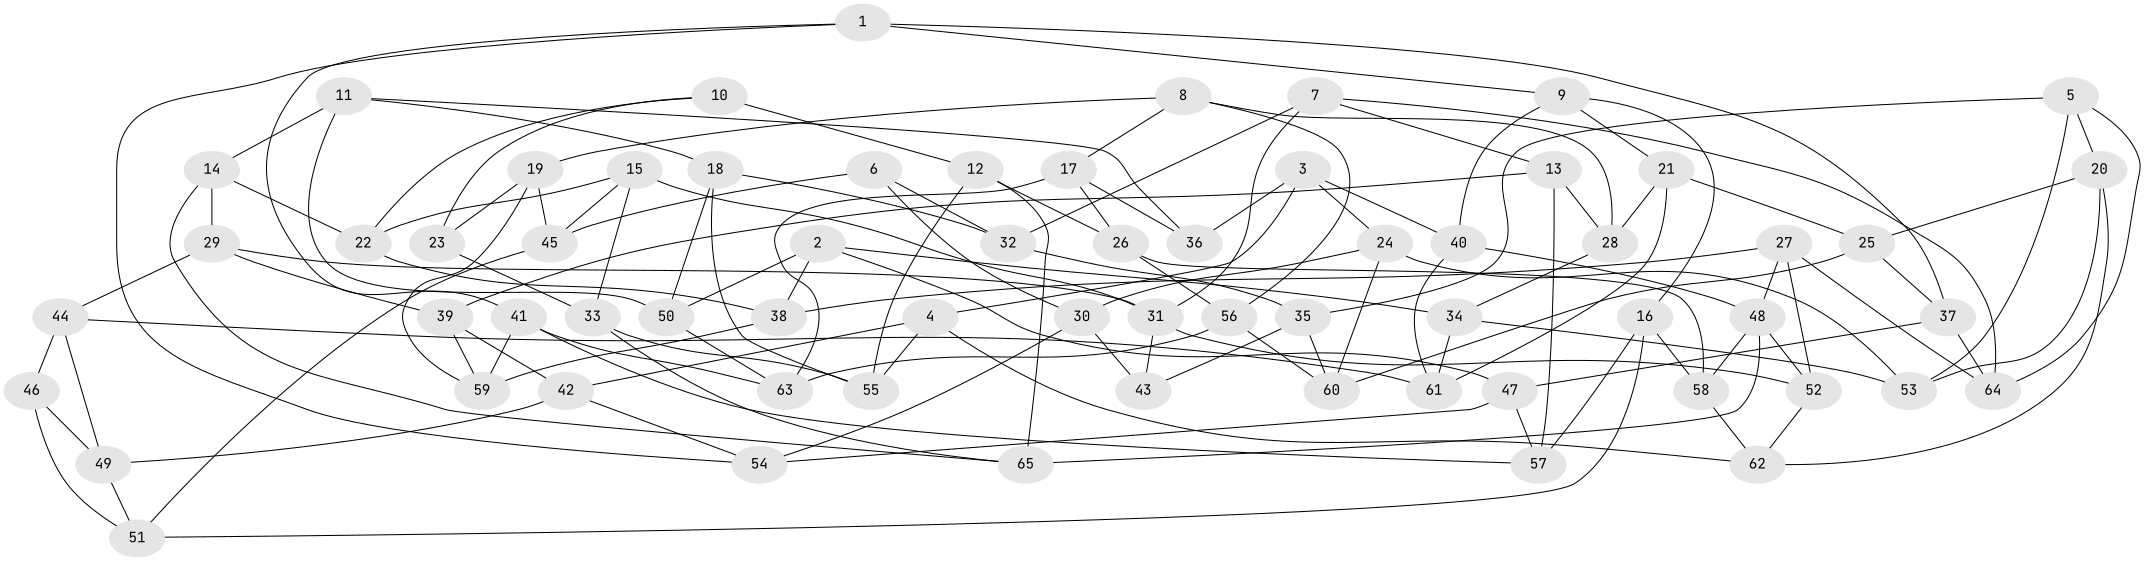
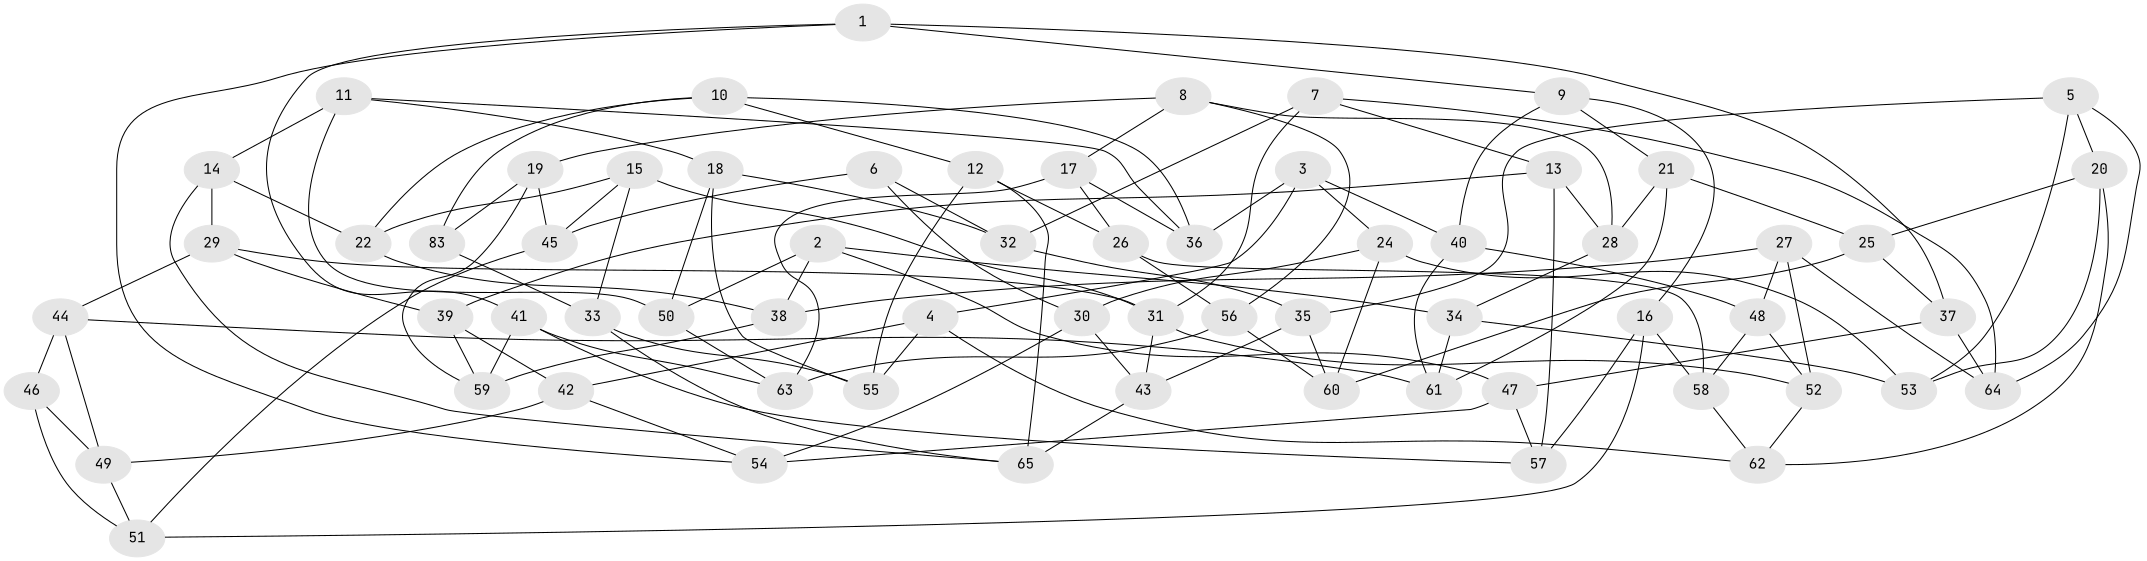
none -> (991, 114)
(437, 244) -> (437, 244)
(1551, 434) -> (1085, 428)
